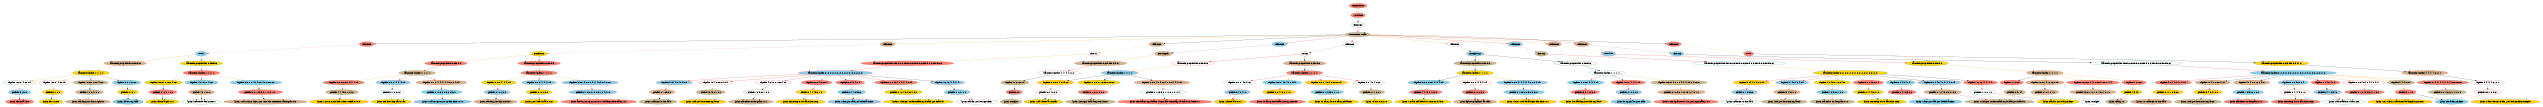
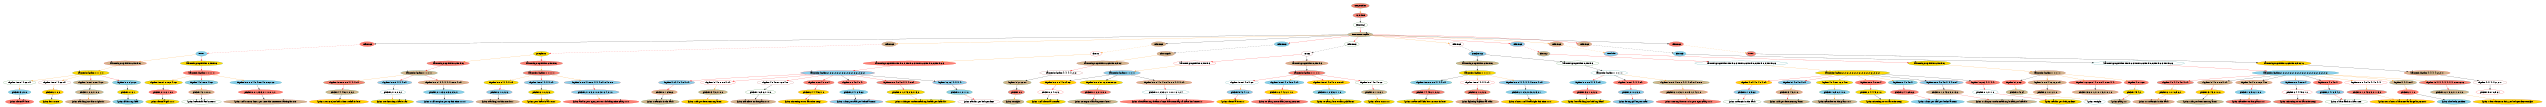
(391, 102) -> (392, 102)
